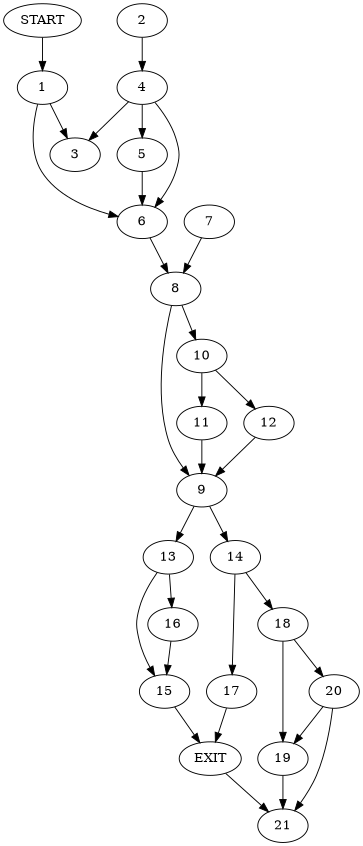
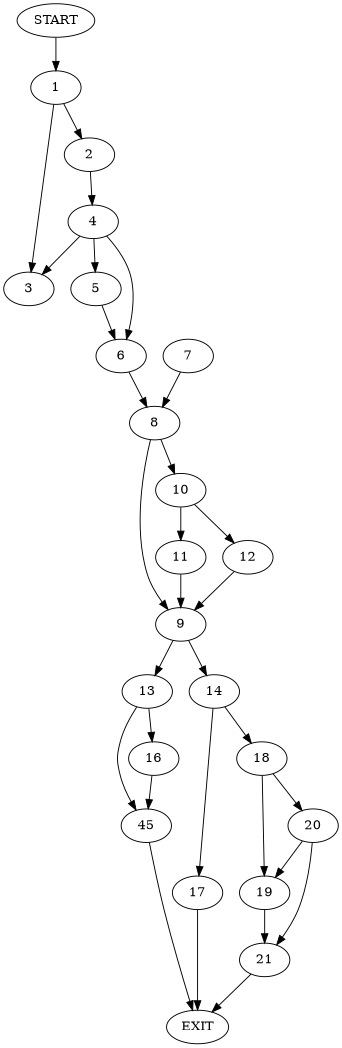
(45, 177) -> (71, 117)
(165, 692) -> (146, 826)
(244, 789) -> (235, 990)
